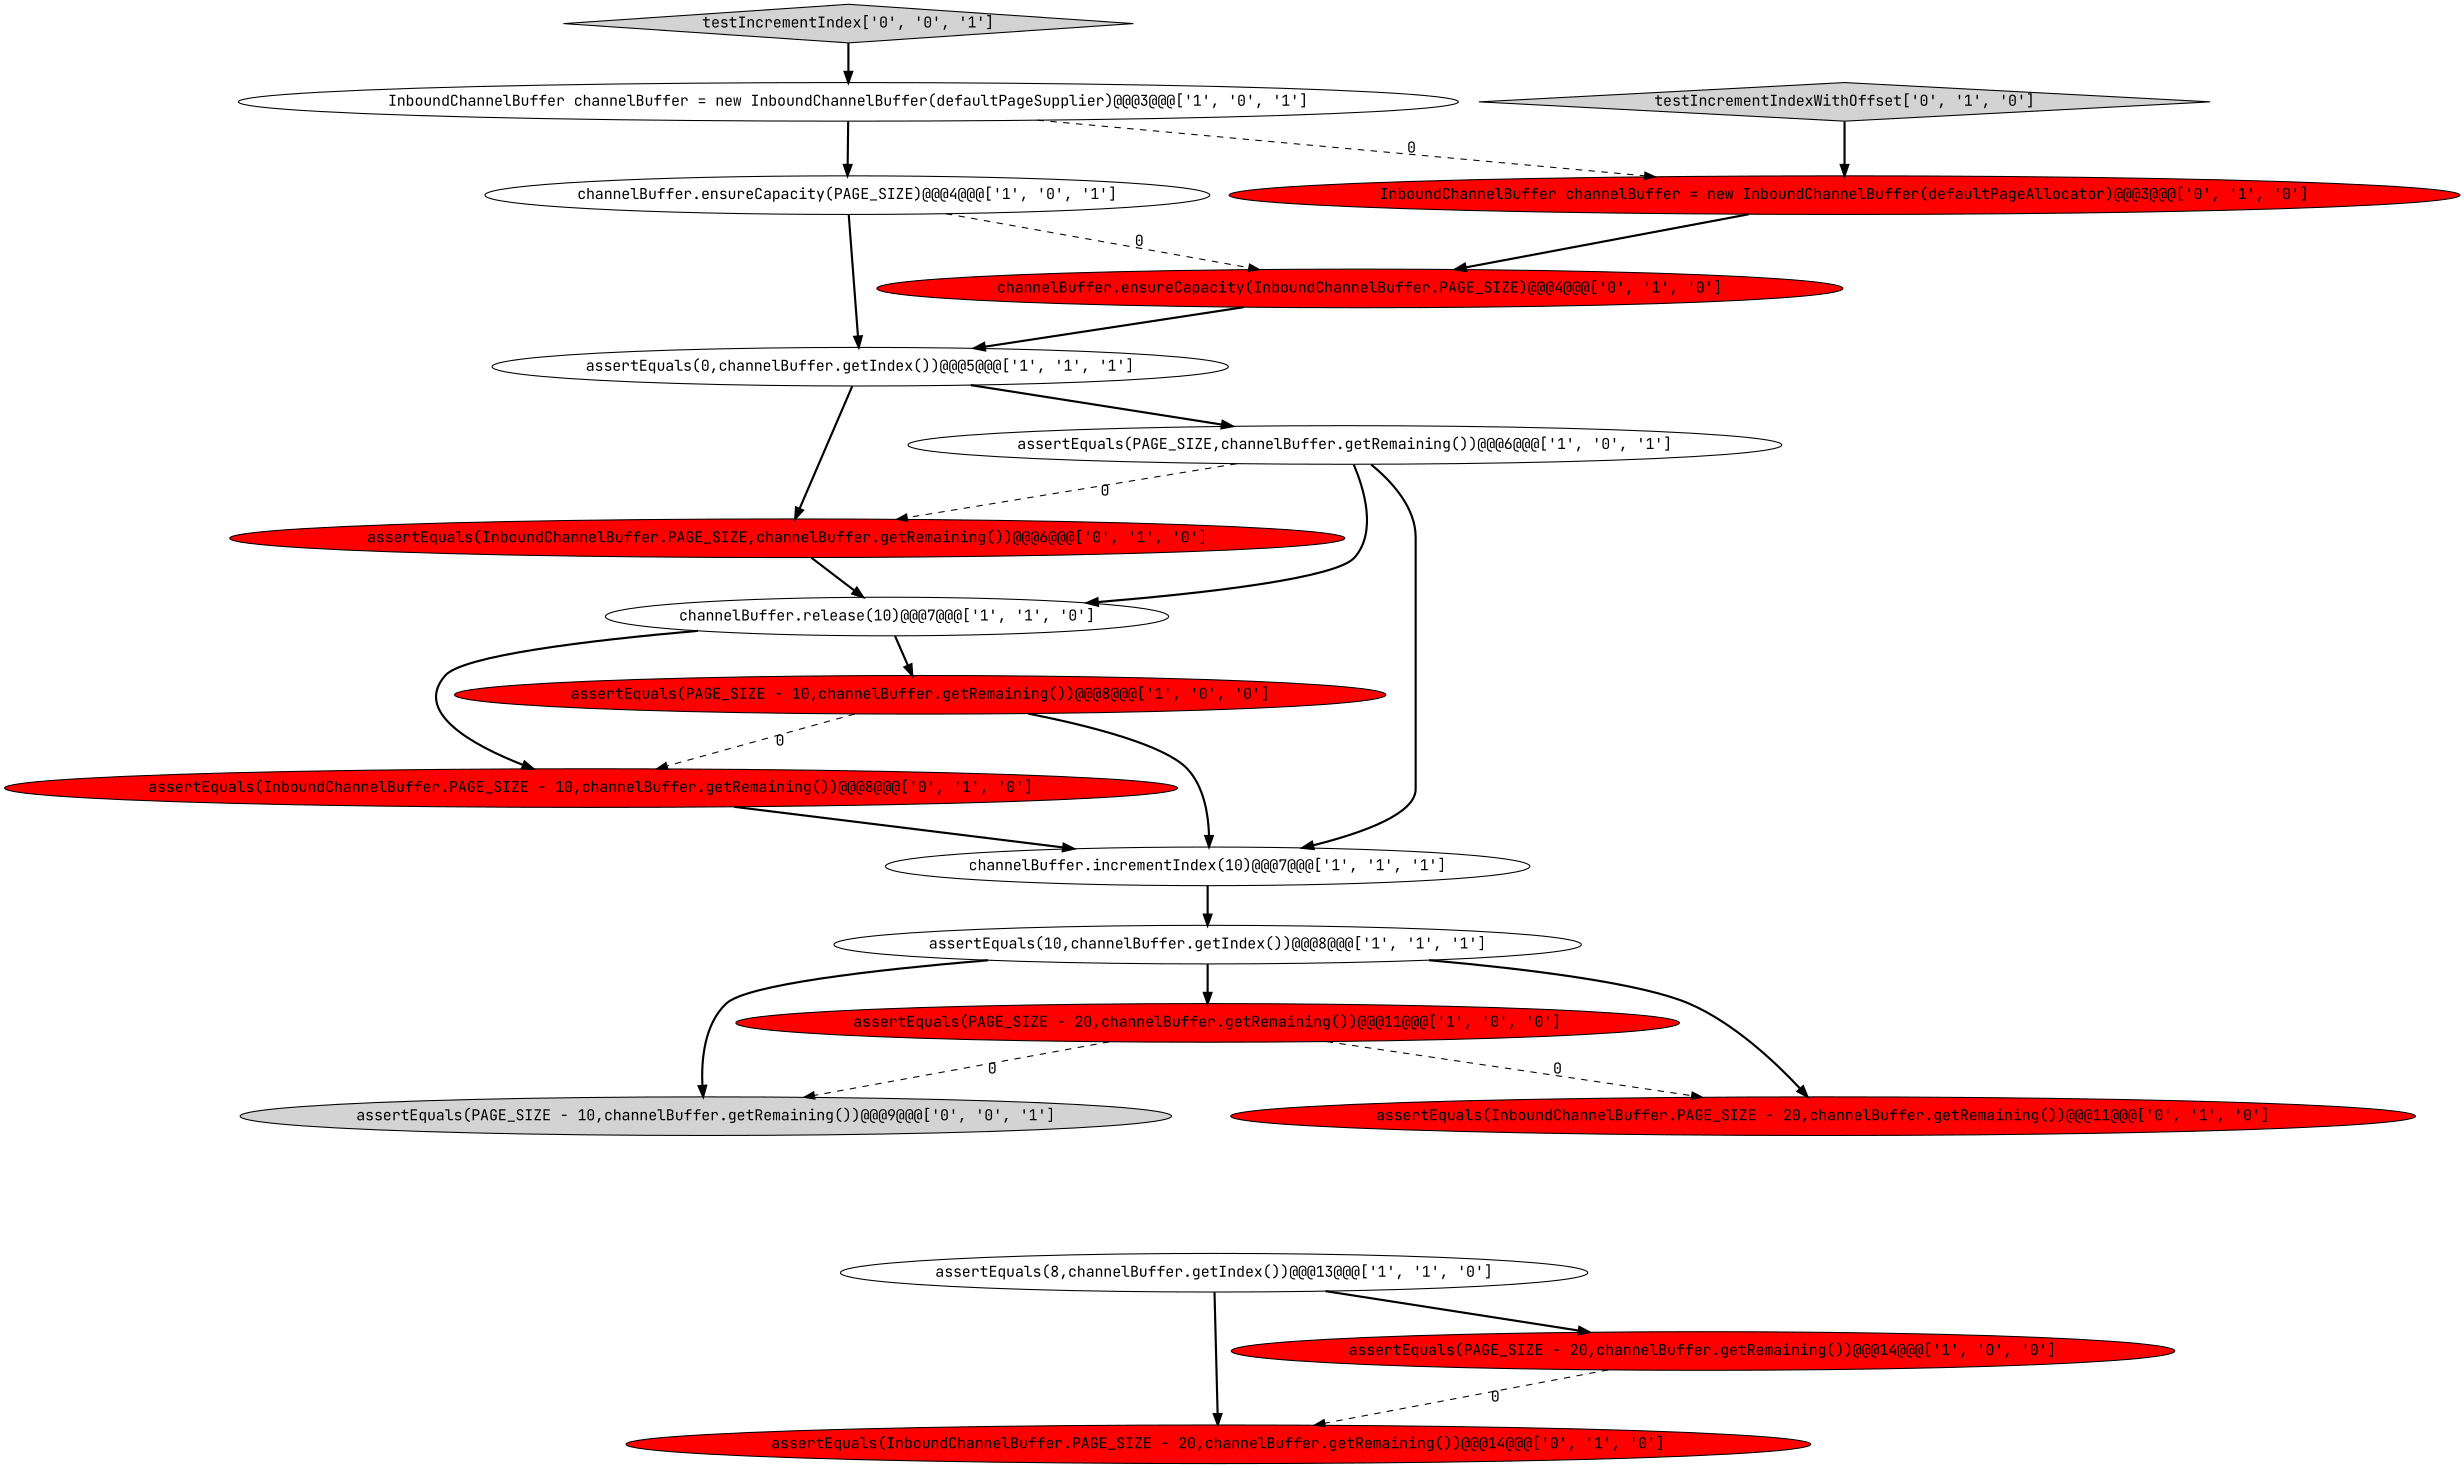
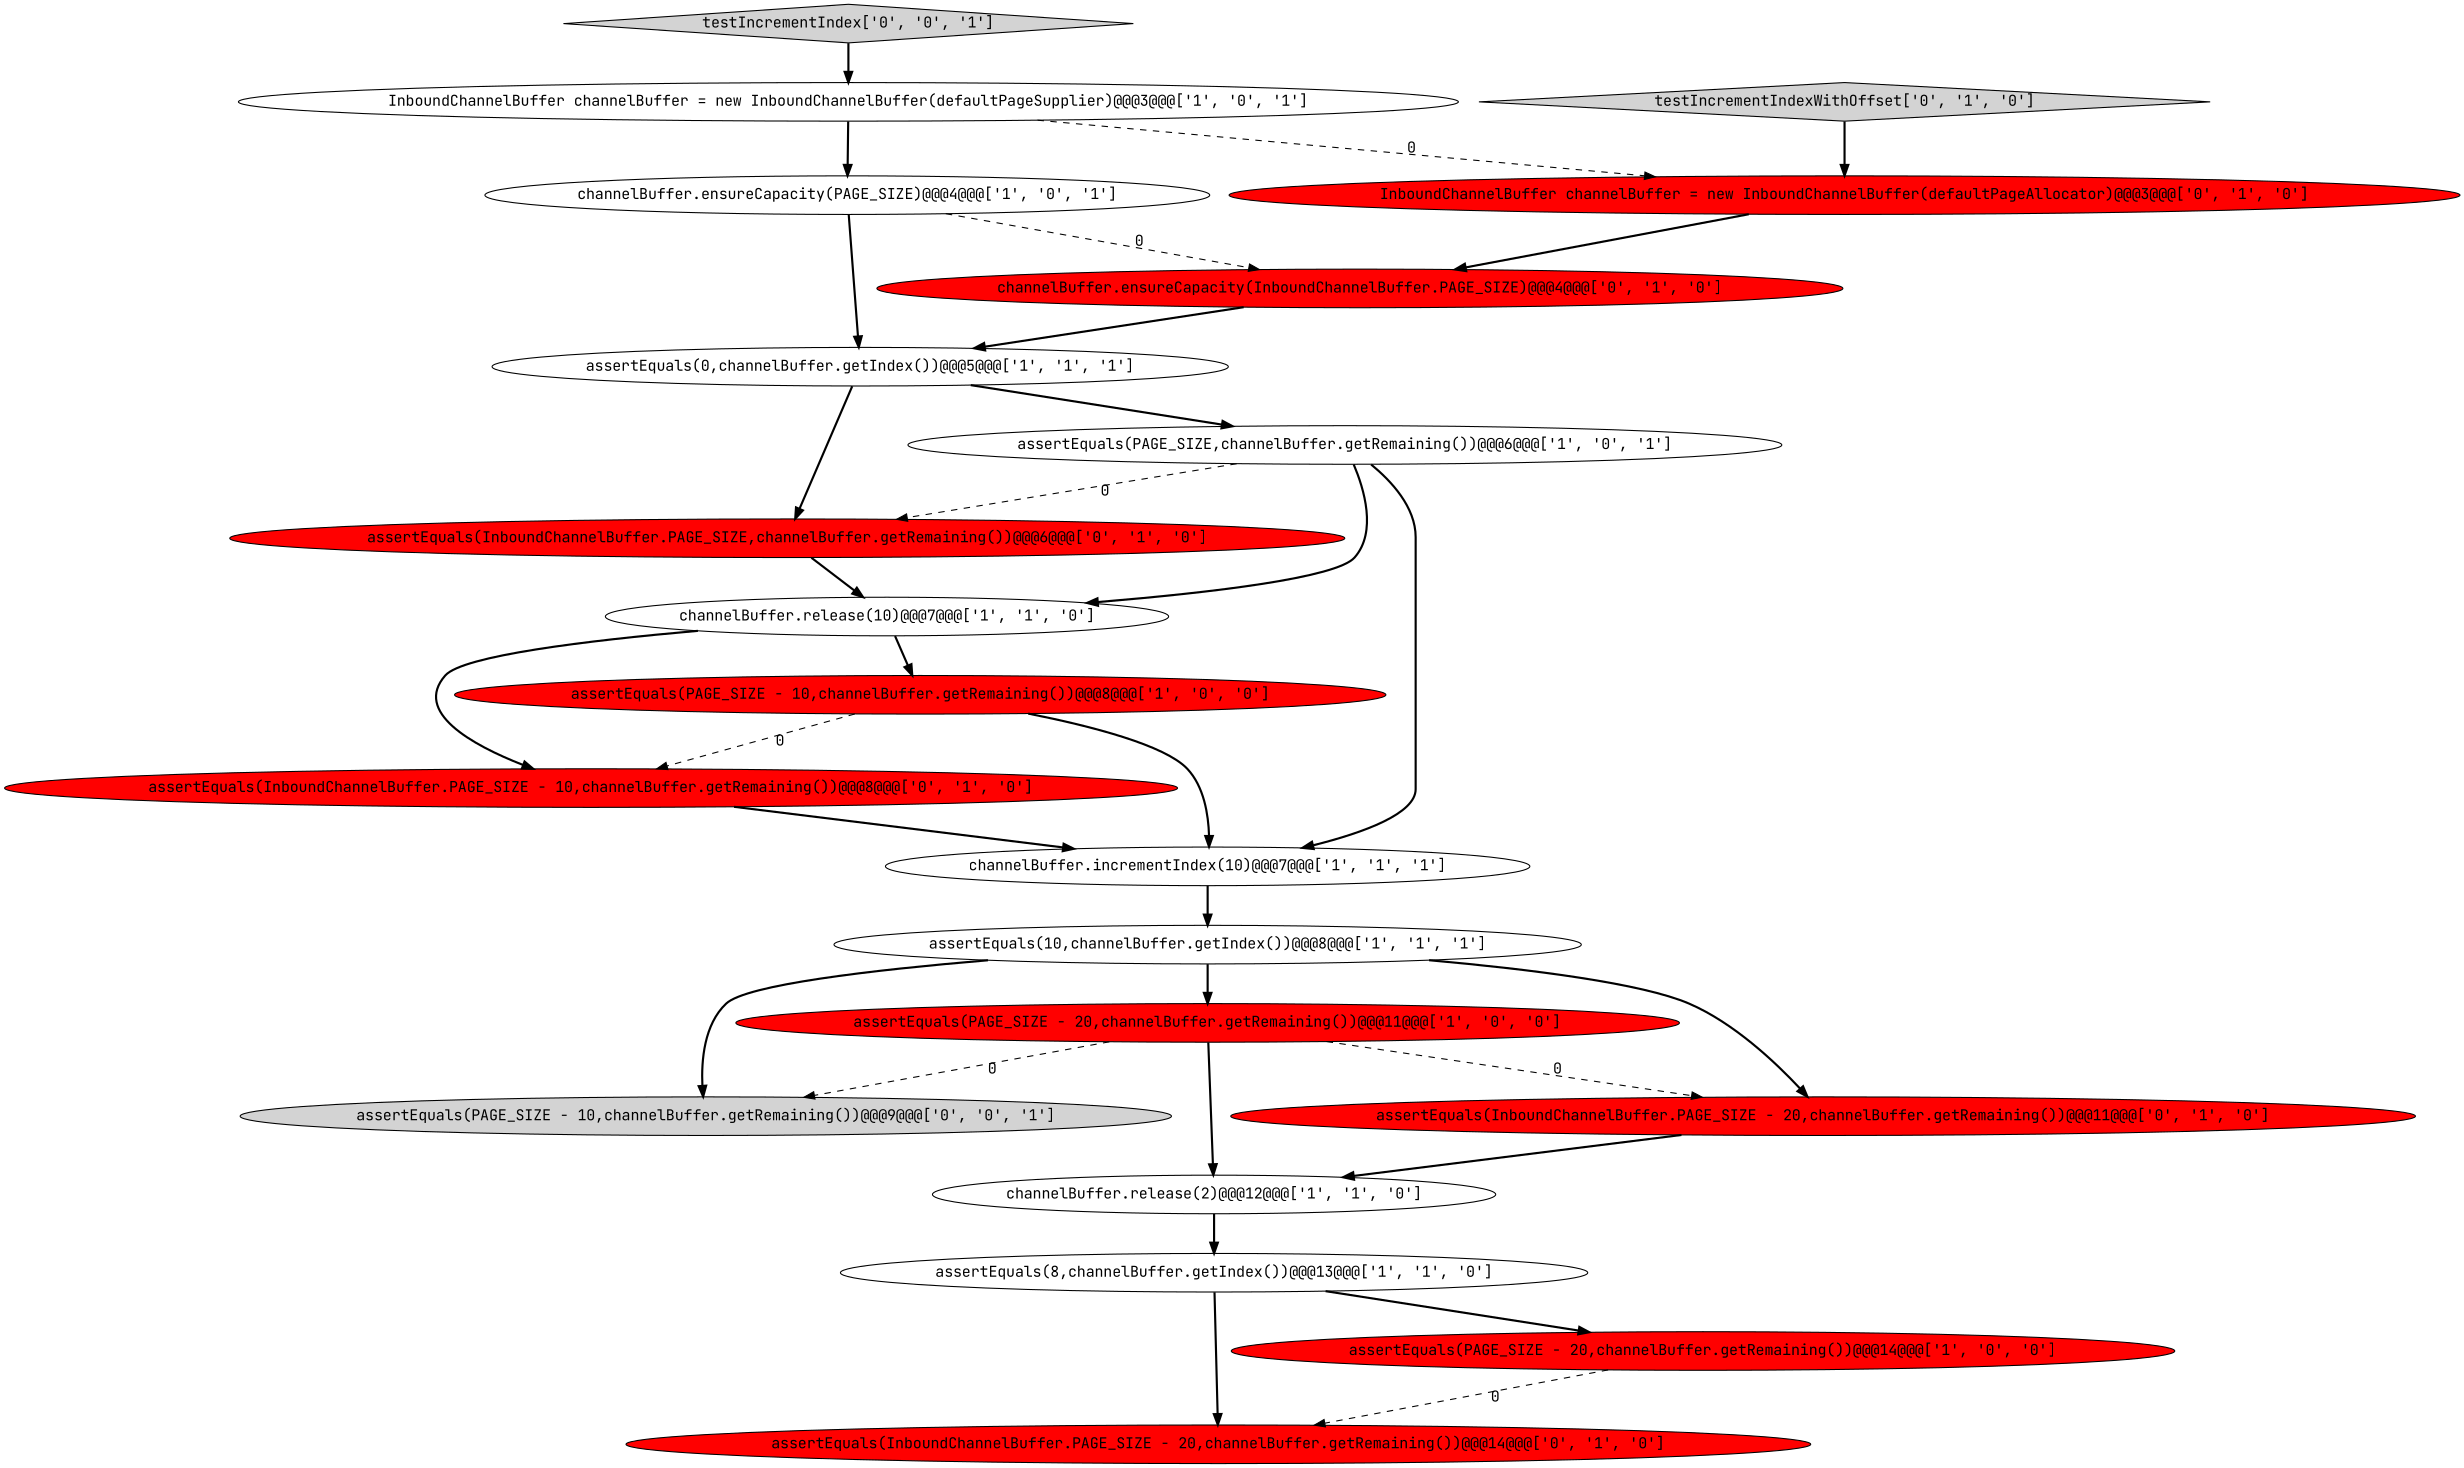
none -> (1214, 1194)
